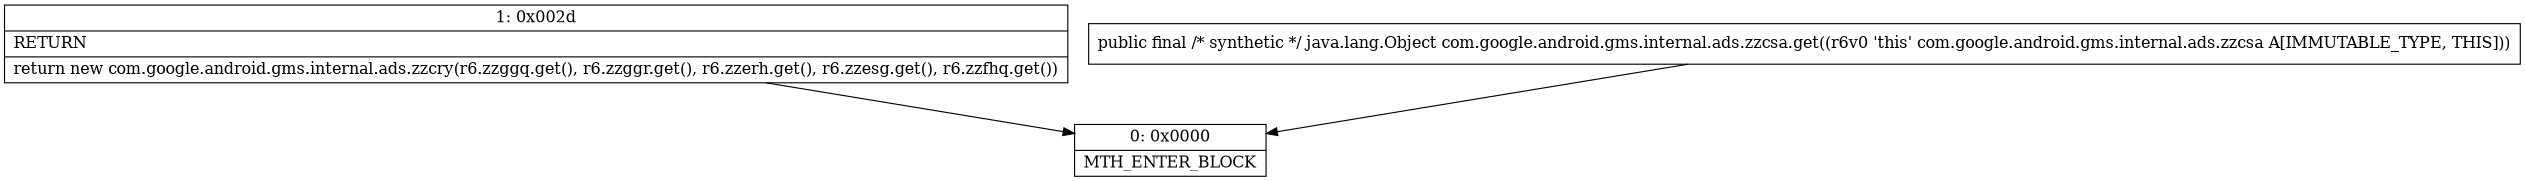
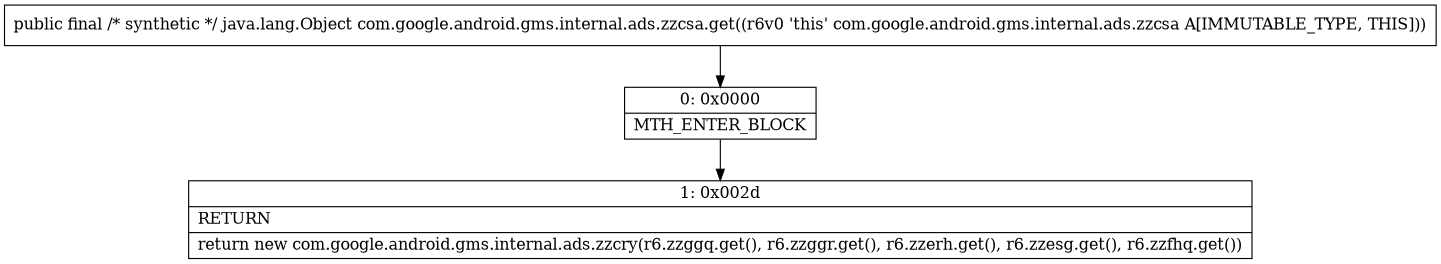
(915, 107) -> (720, 154)
